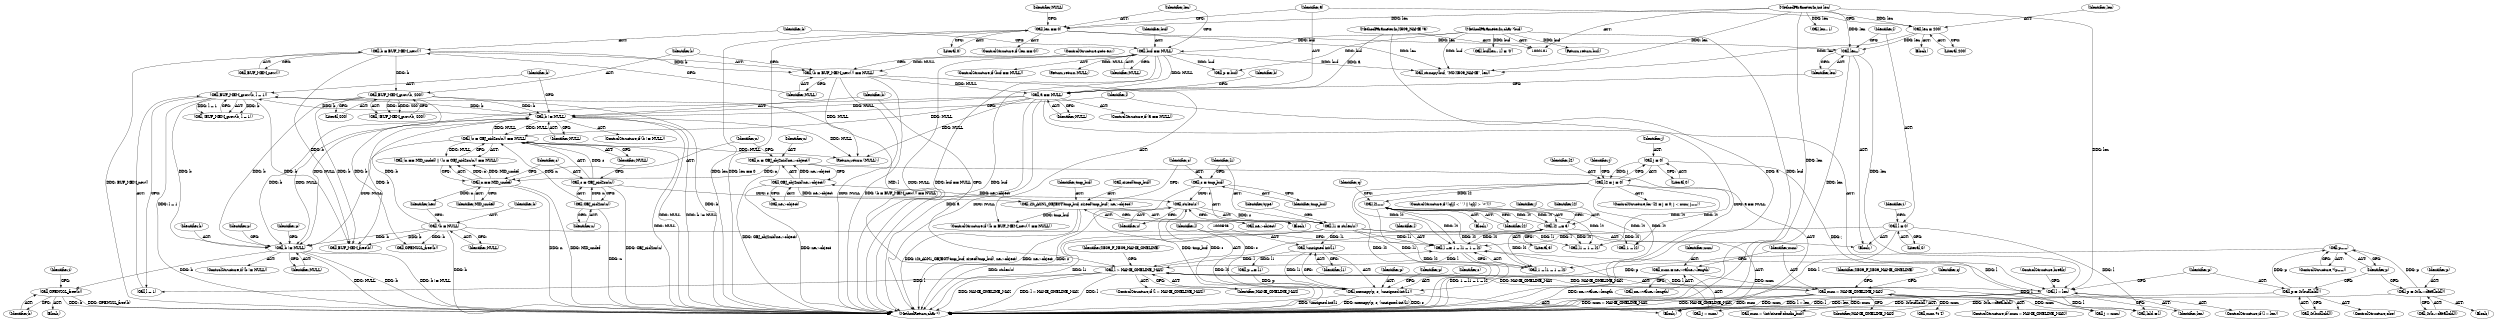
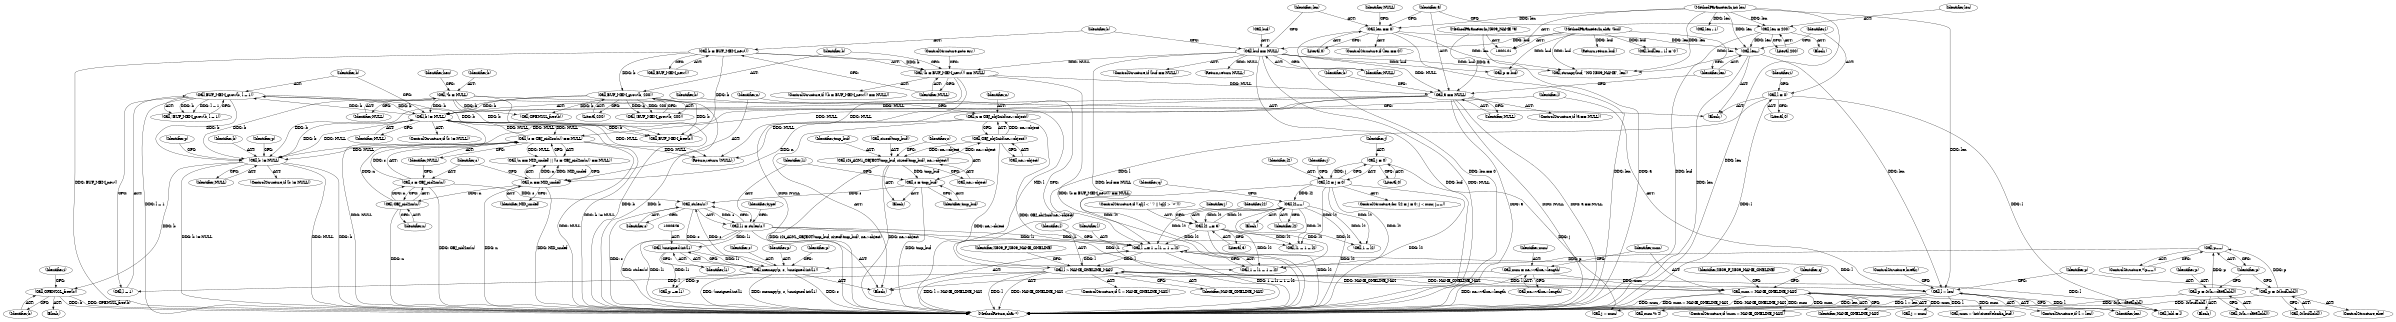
(1155, 30) -> (1261, 30)
(457, 193) -> (469, 192)
(1040, 215) -> (910, 170)
(1297, 287) -> (714, 276)
